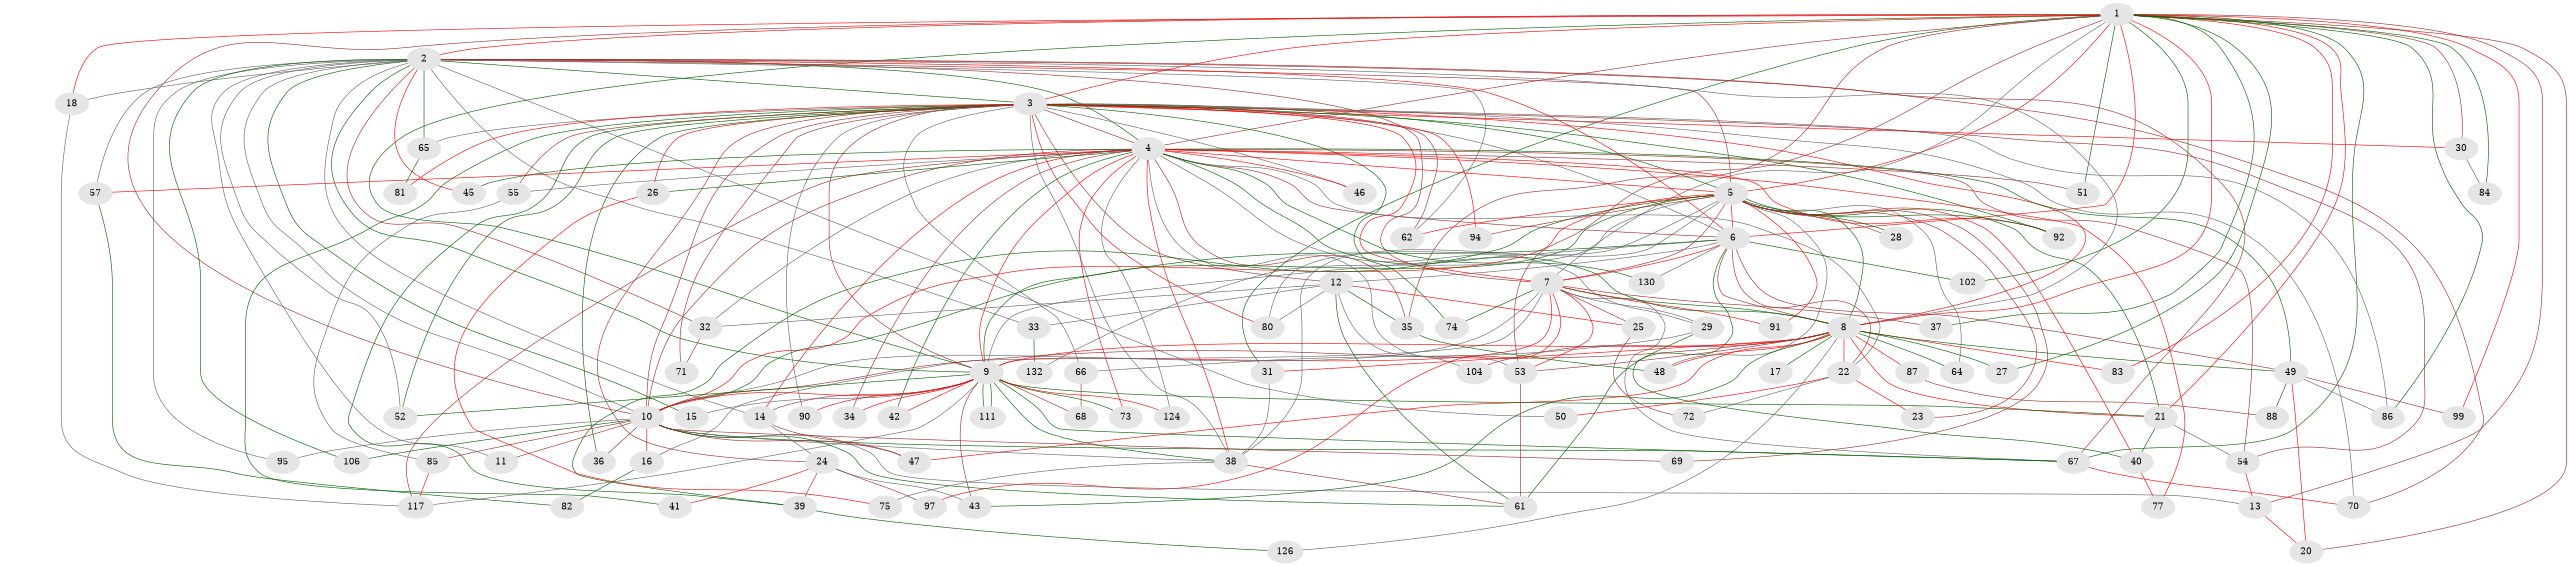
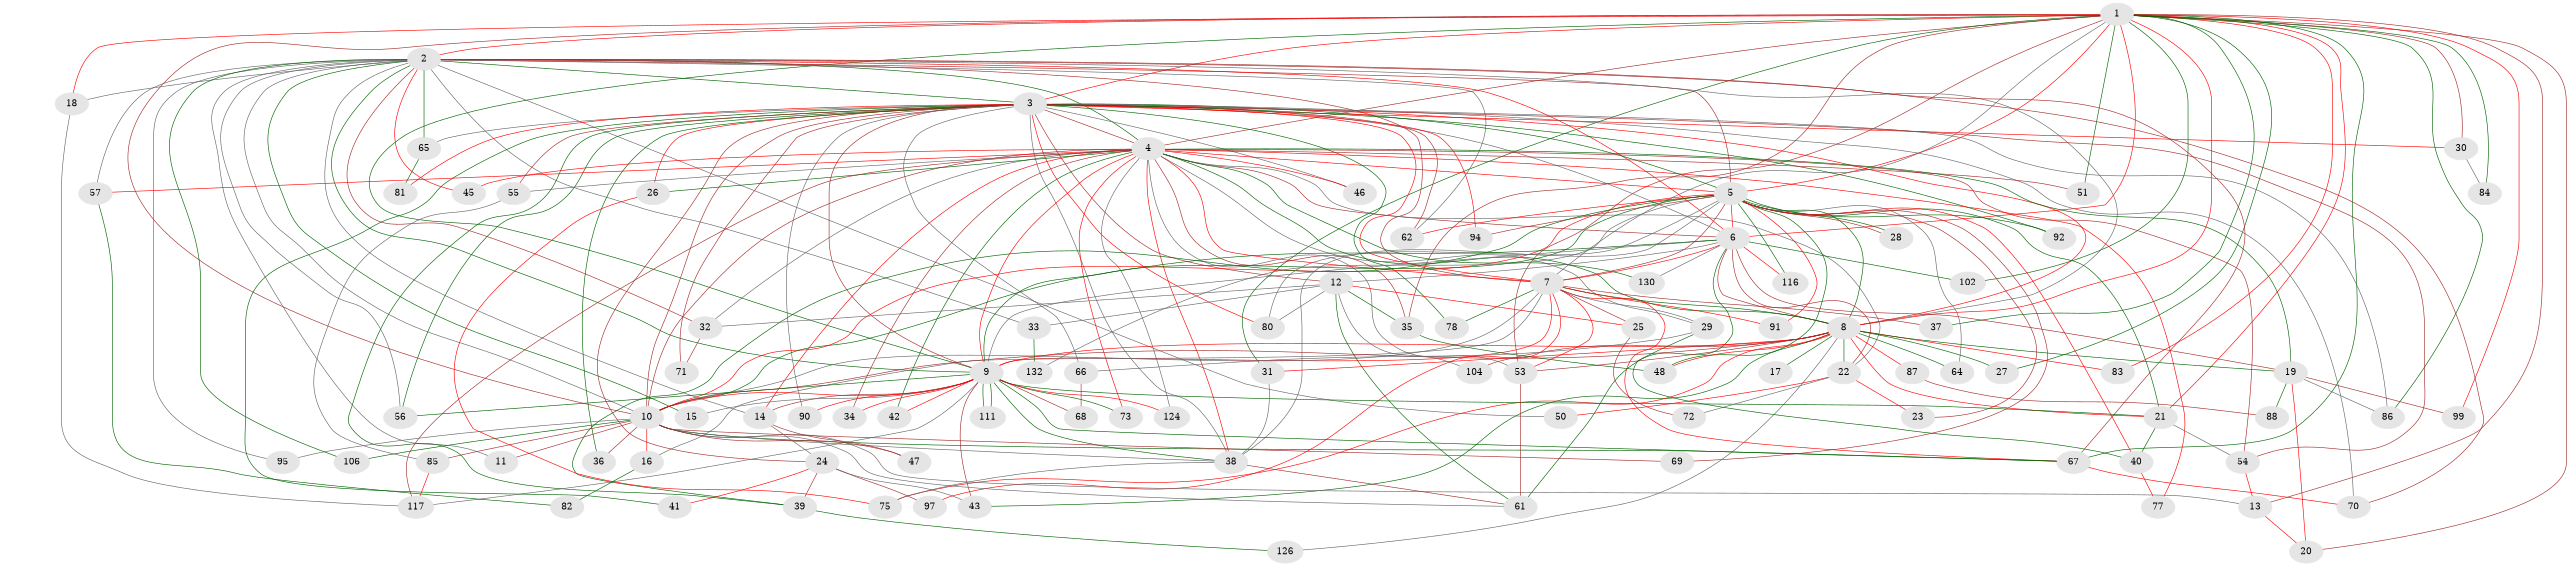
(805, 155) -> (805, 155)
(1782, 205) -> (1233, 252)
none -> (1790, 283)
(1818, 316) -> (1818, 316)
(1452, 328) -> (1452, 328)
(1844, 350) -> (1844, 350)
(2291, 373) -> (2291, 373)
(1386, 411) -> (1394, 433)
(400, 418) -> (400, 418)
(1732, 441) -> (1732, 441)
(1075, 494) -> (1075, 494)
